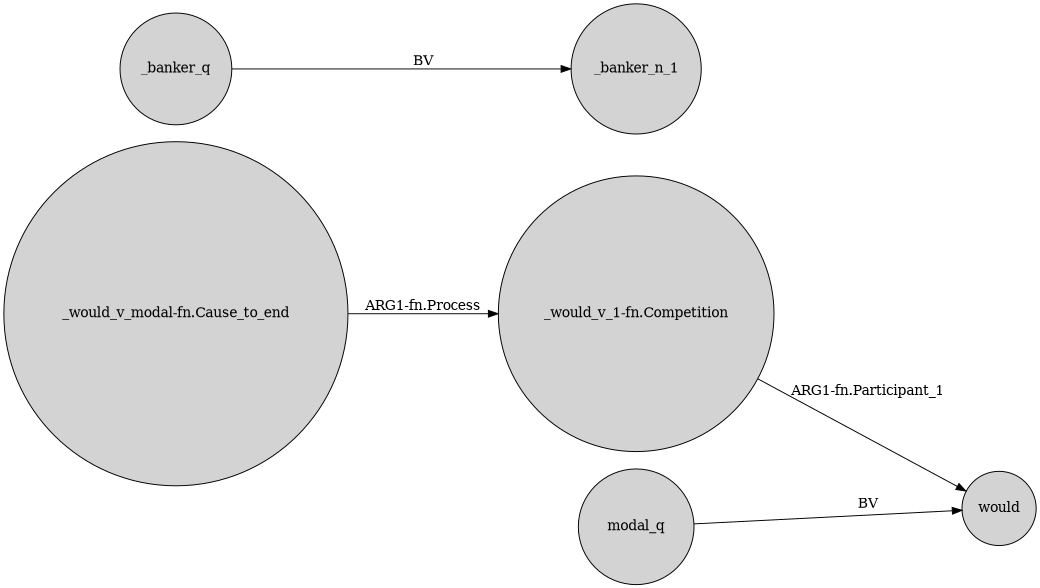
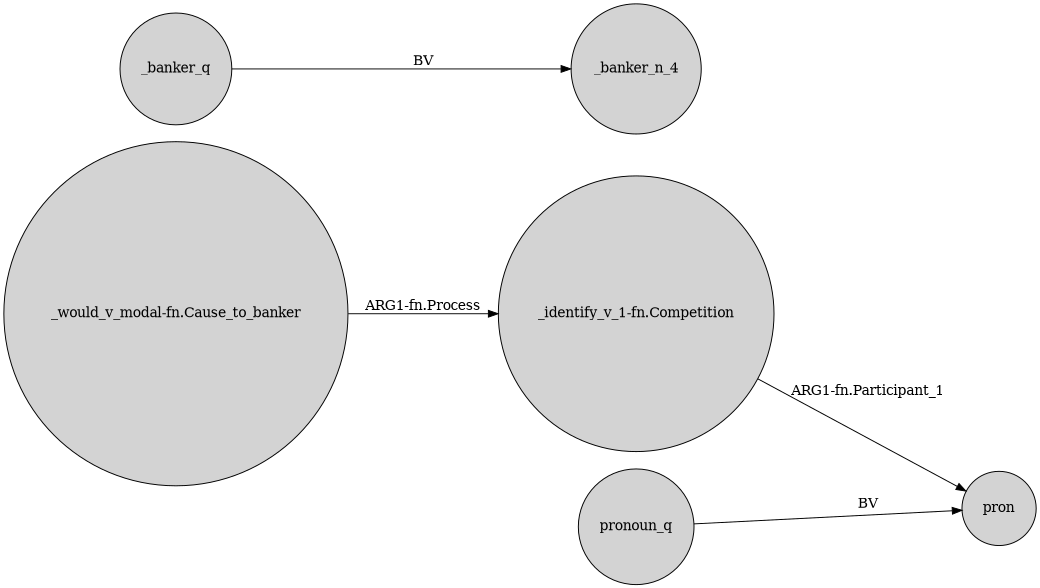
(636, 69) -> (636, 69)
(176, 314) -> (176, 314)
(636, 314) -> (636, 314)
(999, 508) -> (999, 508)
(636, 527) -> (636, 527)
